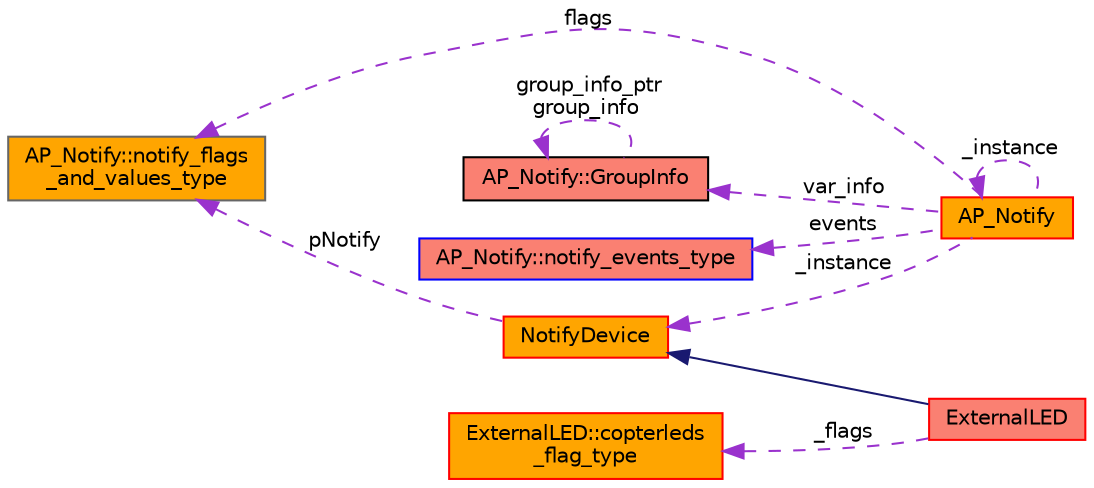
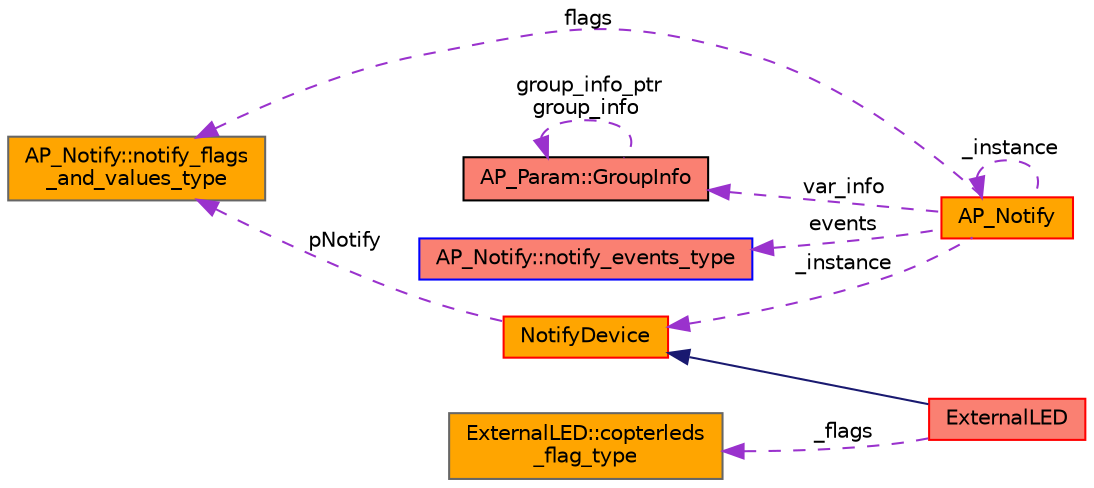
(586, 179) -> (586, 179)
(586, 446) -> (586, 446)
